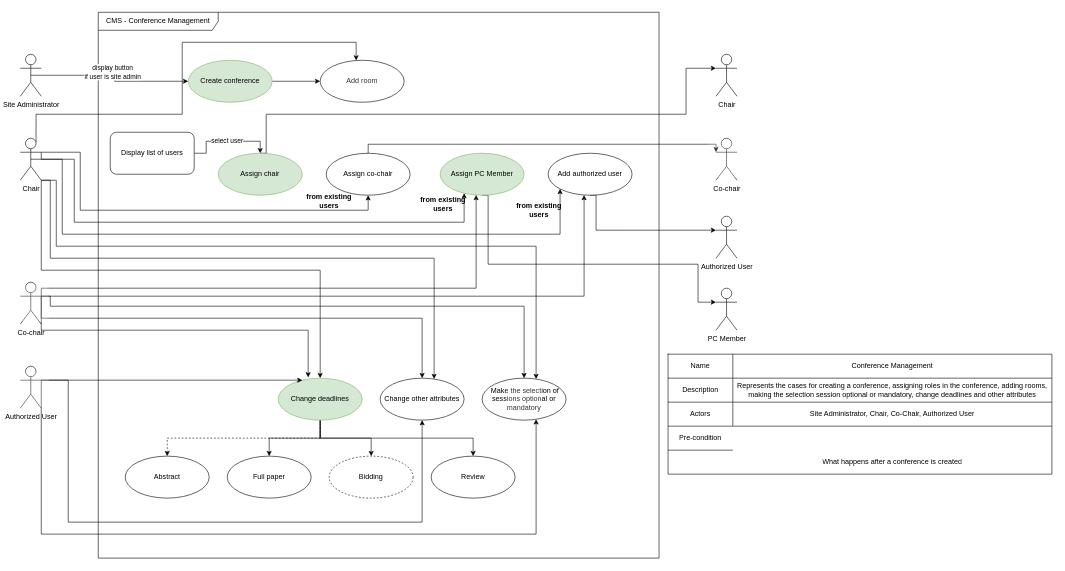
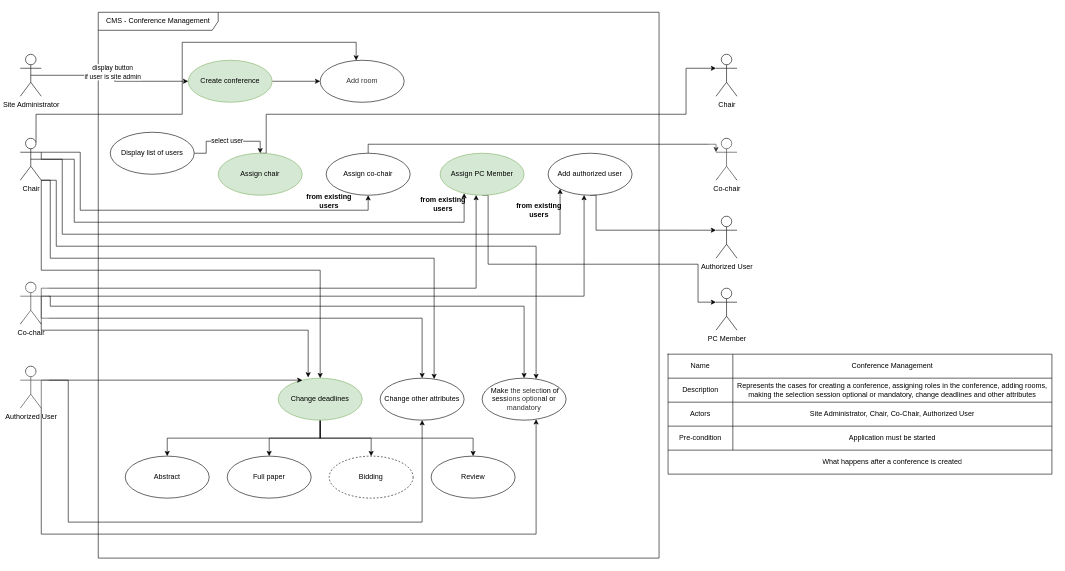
(152, 153) -> (152, 153)
(210, 438) -> (210, 438)
none -> (893, 438)
